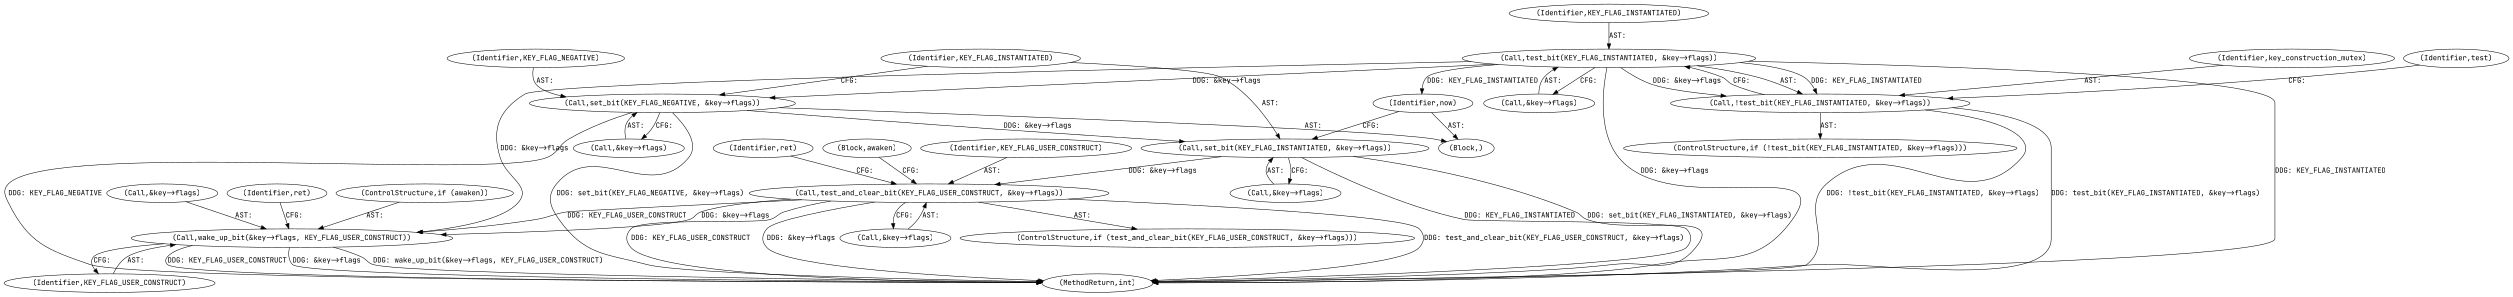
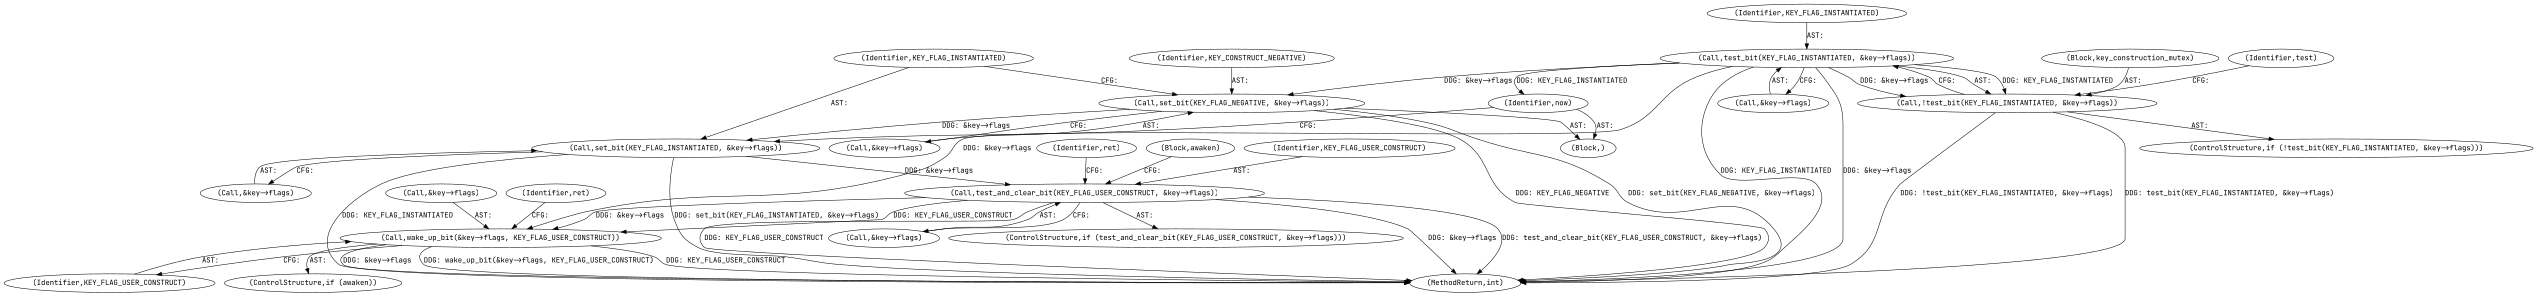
(536, 58) -> (1232, 58)
(2292, 58) -> (2130, 58)
(361, 215) -> (348, 247)
